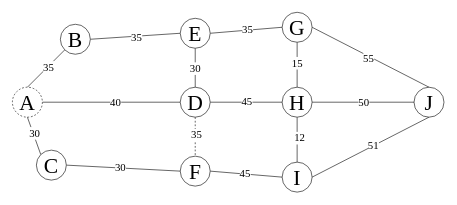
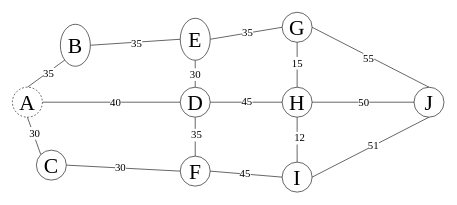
(195, 33) -> (195, 39)
(75, 39) -> (75, 45)
(195, 147) -> (195, 147)
